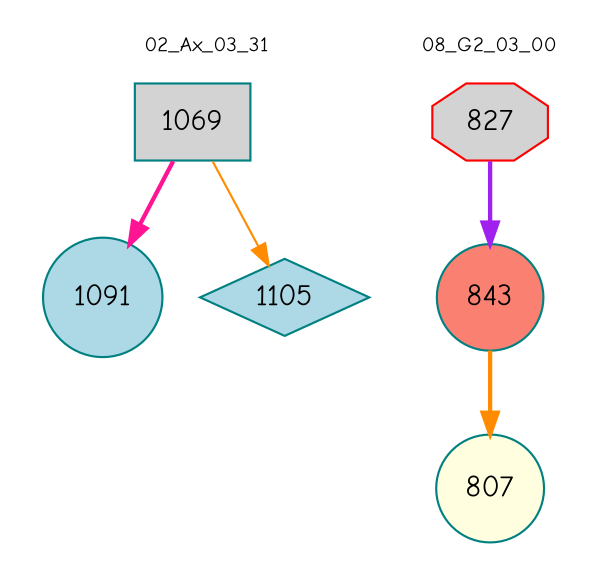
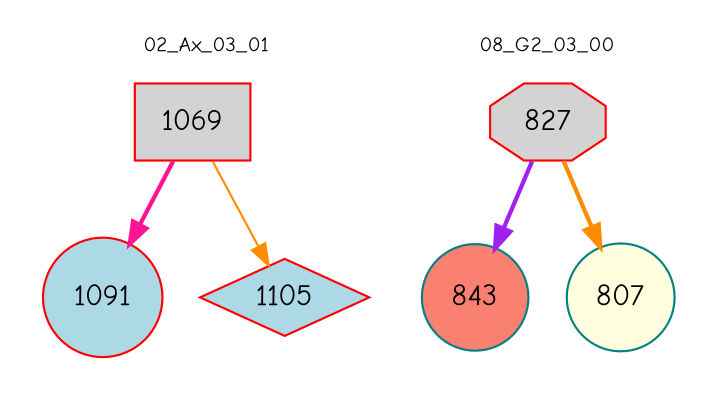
(207, 46) -> (207, 46)
(193, 122) -> (193, 122)
(103, 297) -> (103, 297)
(285, 297) -> (285, 297)
(490, 381) -> (578, 194)
